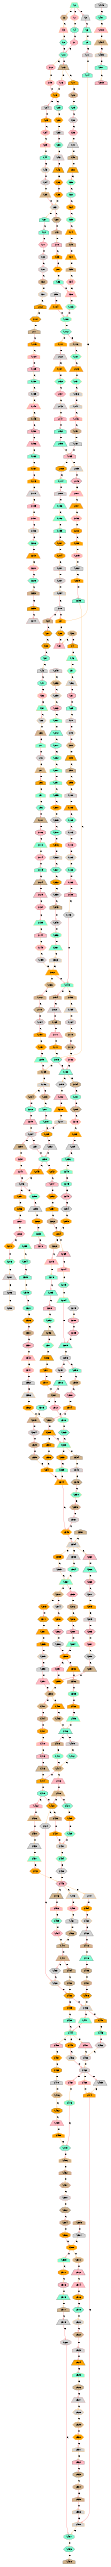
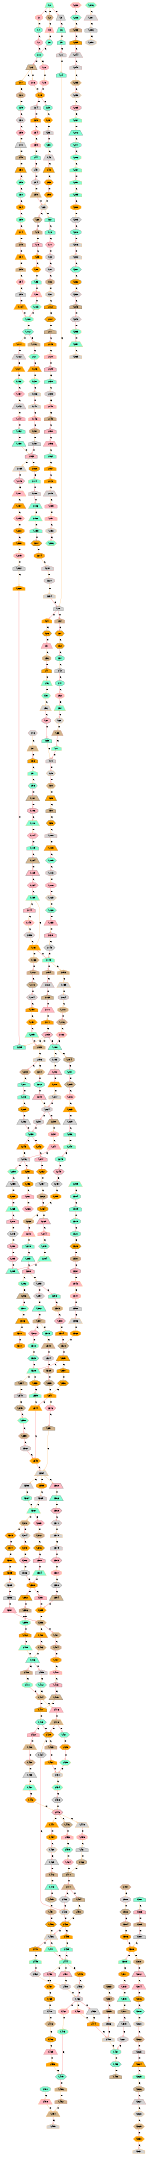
(101, 5) -> none
(101, 60) -> none
none -> (76, 61)
(71, 288) -> (21, 288)
(87, 356) -> (61, 341)
(34, 406) -> (50, 406)
(33, 556) -> none
(66, 639) -> (47, 651)
(41, 751) -> (54, 754)
(82, 837) -> (35, 1042)
(56, 845) -> (76, 245)
(54, 965) -> (40, 922)
(56, 1060) -> (47, 1035)
(52, 1209) -> (42, 1184)
none -> (13, 1227)
(10, 1246) -> none
(65, 1351) -> (33, 1277)
(49, 1389) -> none
none -> (50, 1408)
(90, 1607) -> (56, 1536)
(43, 1793) -> (41, 1722)
(56, 1896) -> (67, 1825)
(89, 1896) -> (52, 1825)
none -> (140, 1917)
(65, 2178) -> (58, 2107)
(78, 2462) -> none
